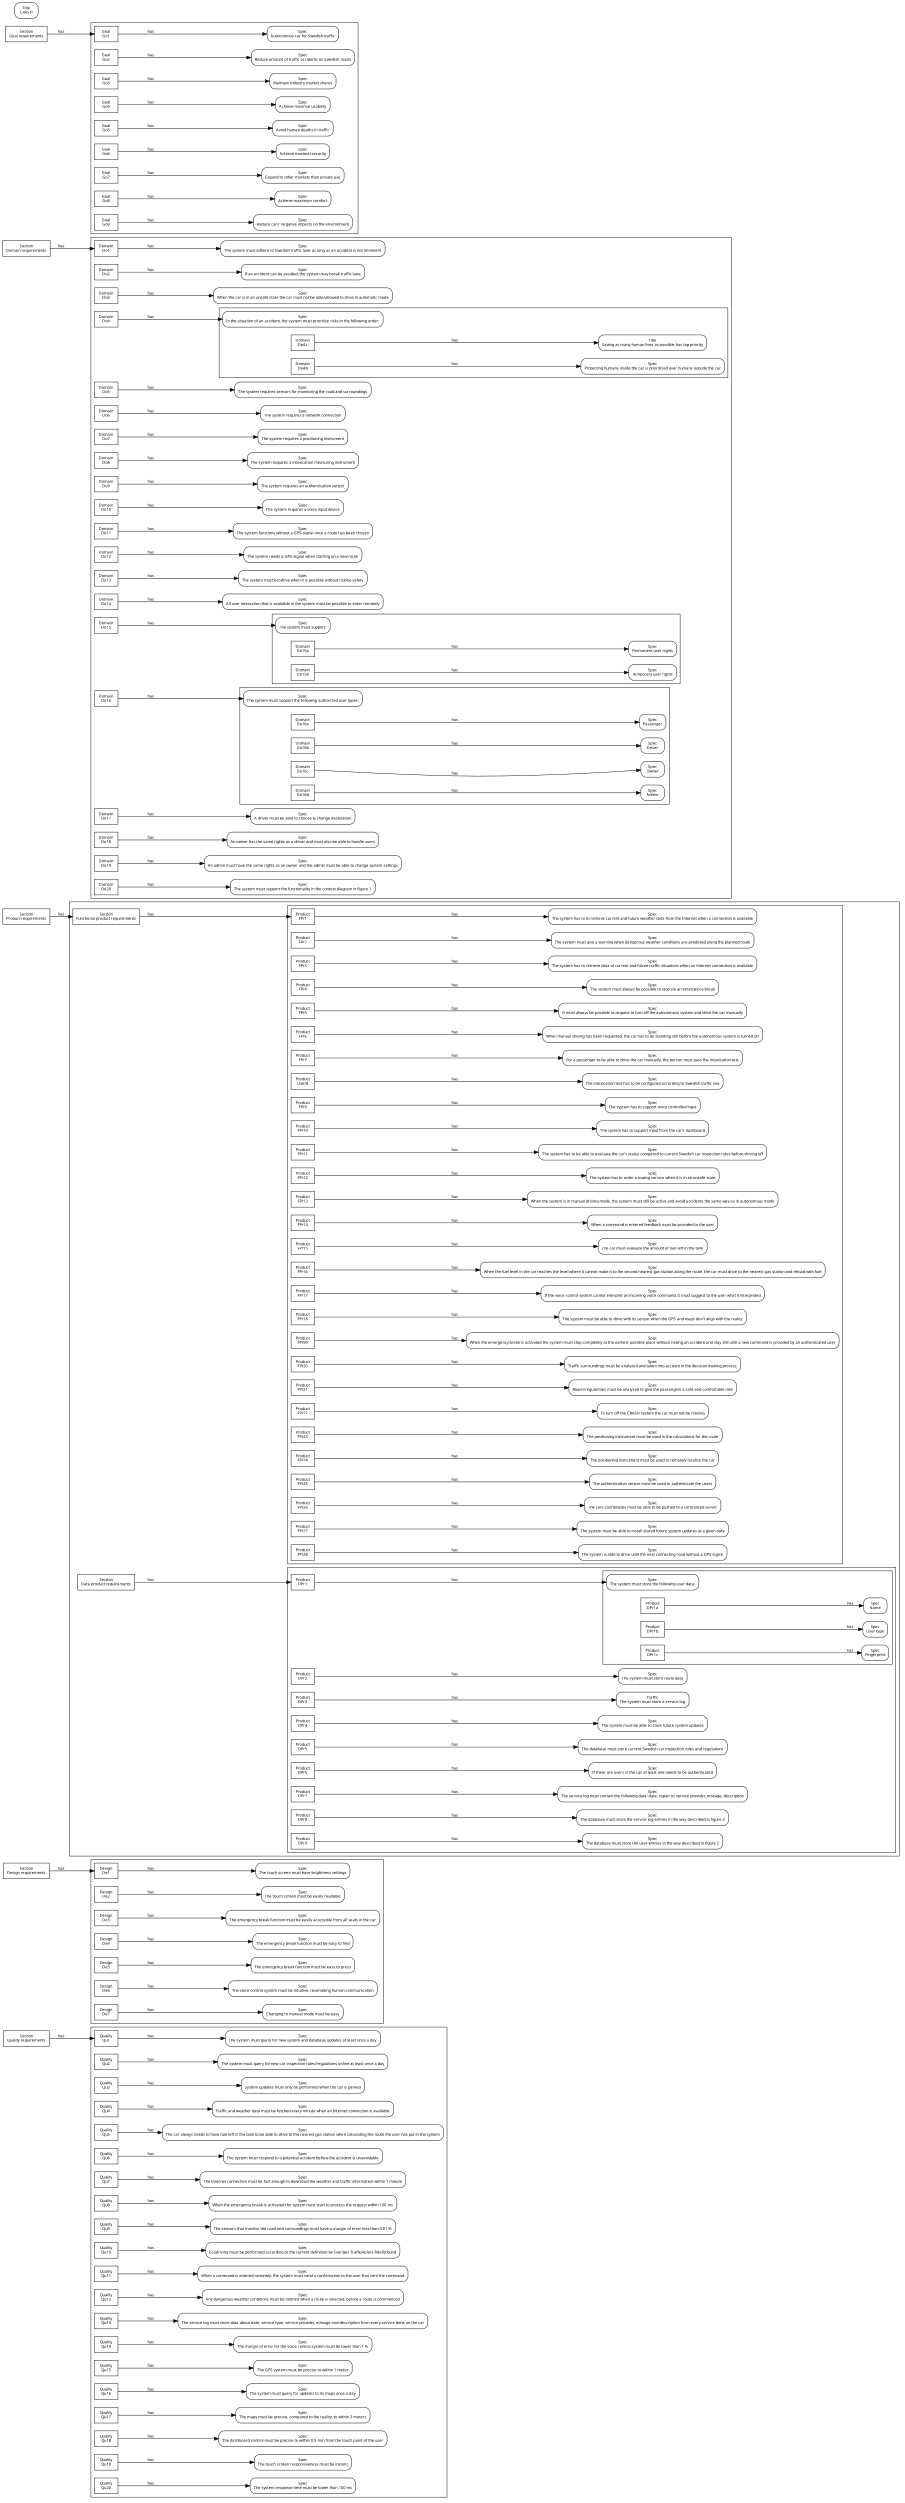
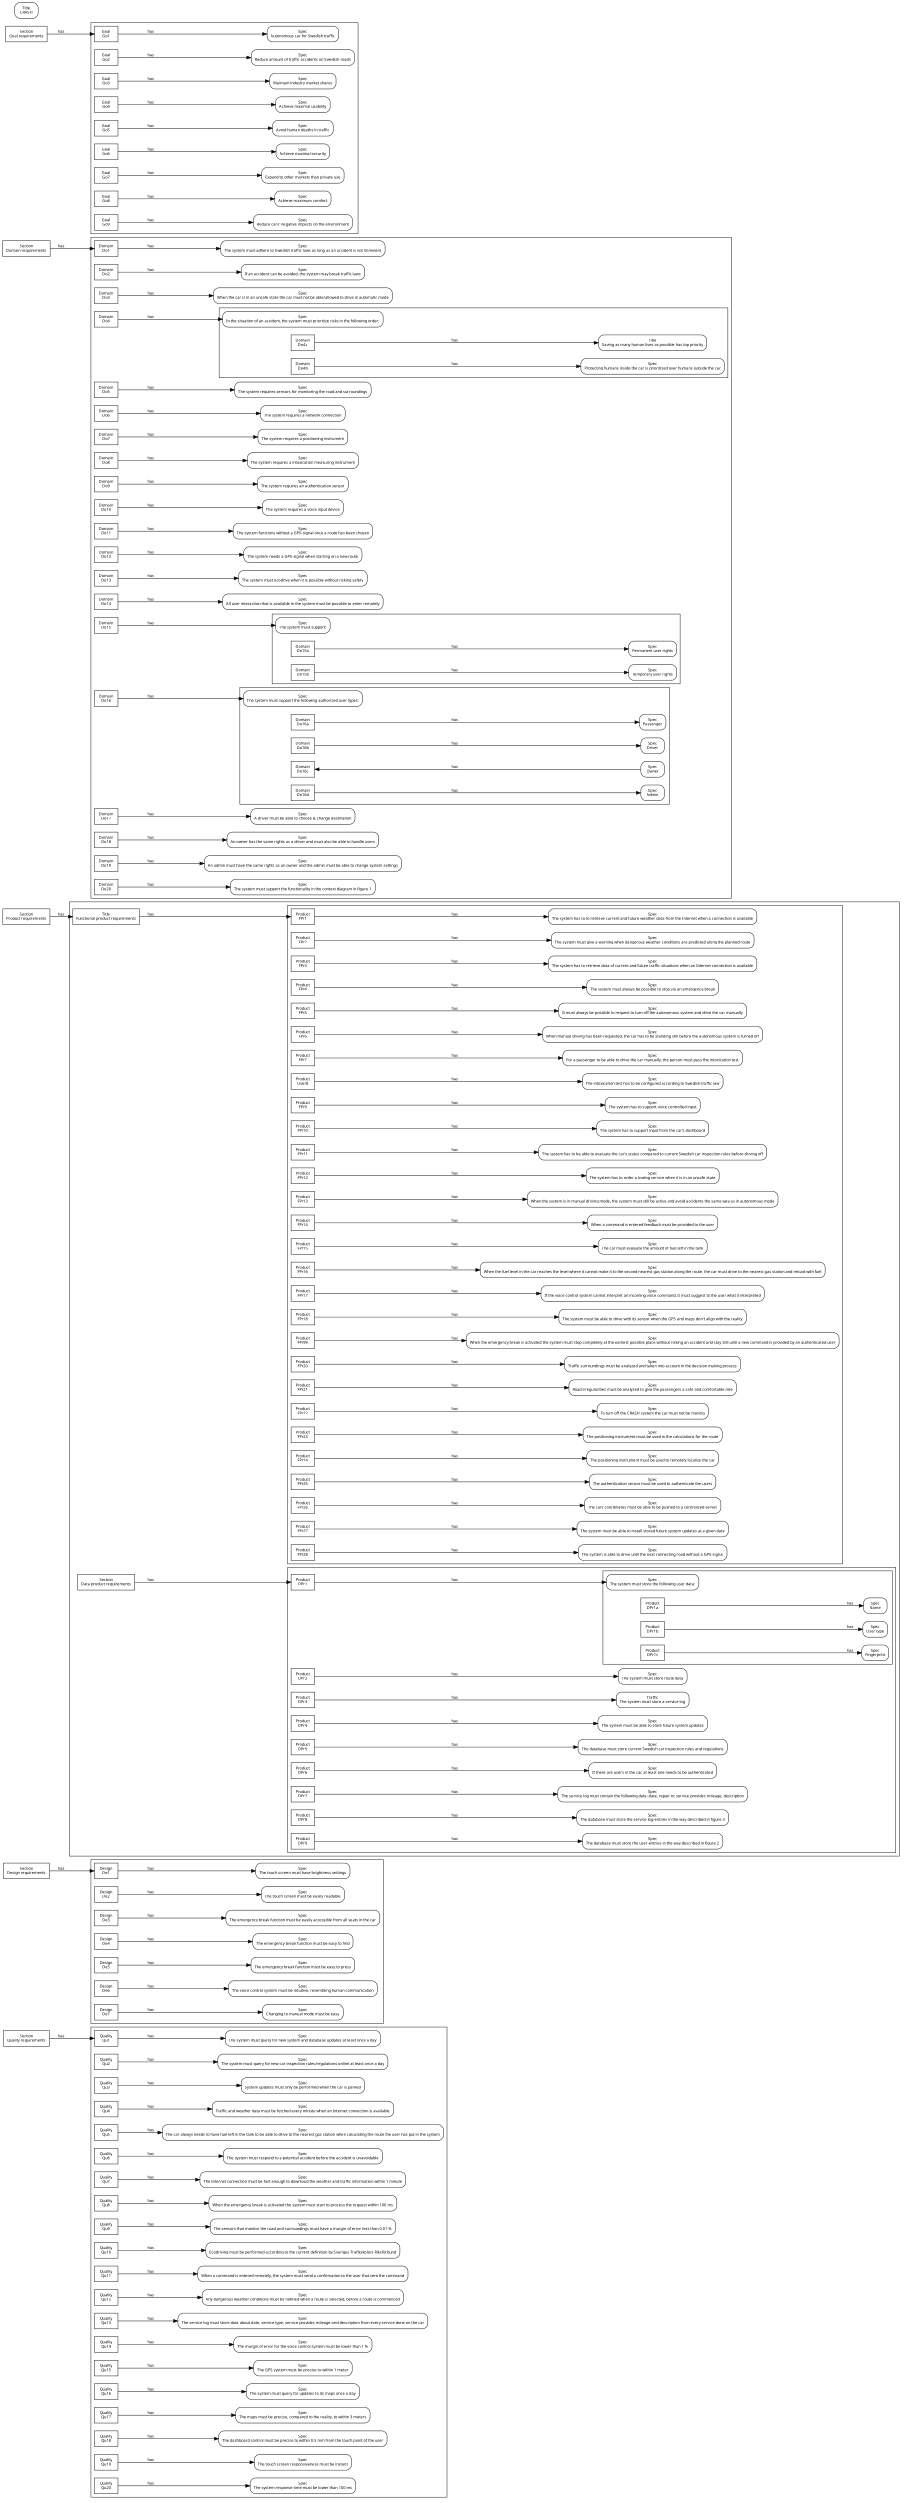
(476, 776) -> (480, 769)
(106, 917) -> (106, 917)
